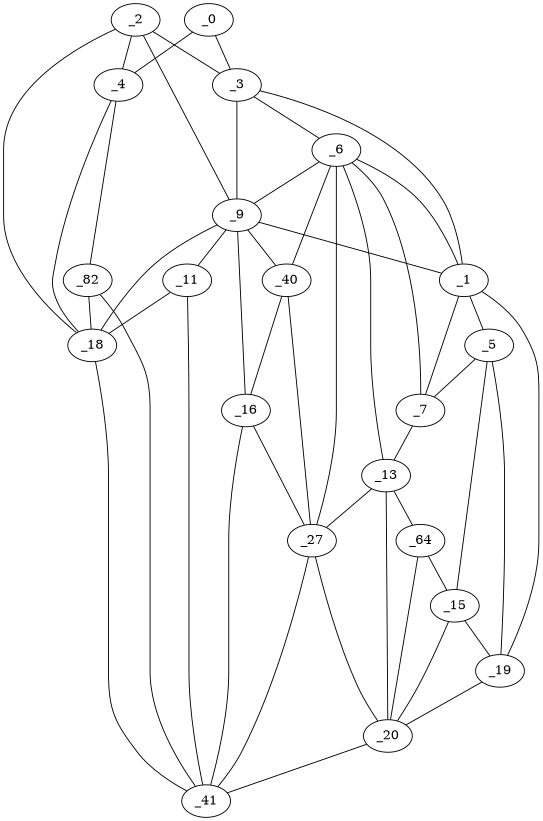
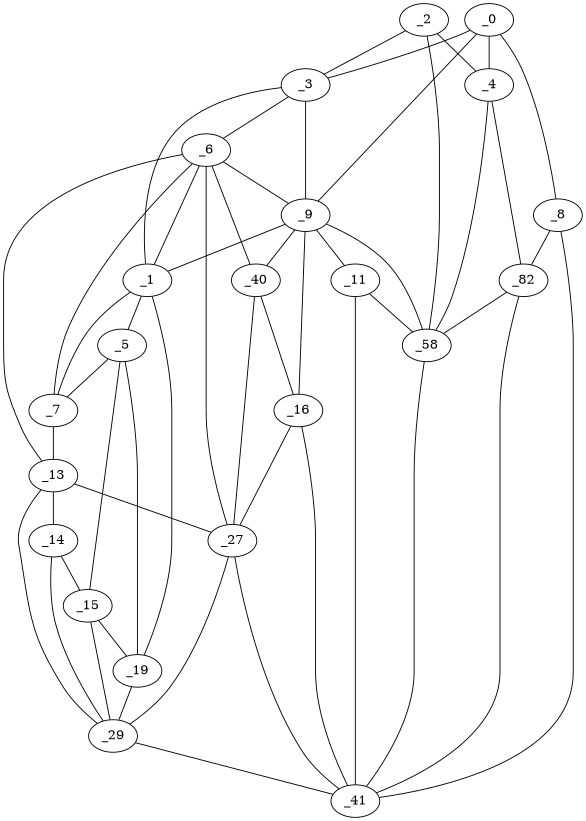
(186, 118) -> (397, 118)
none -> (558, 215)
(92, 345) -> (427, 345)
(420, 541) -> (53, 541)
(388, 736) -> (113, 736)
